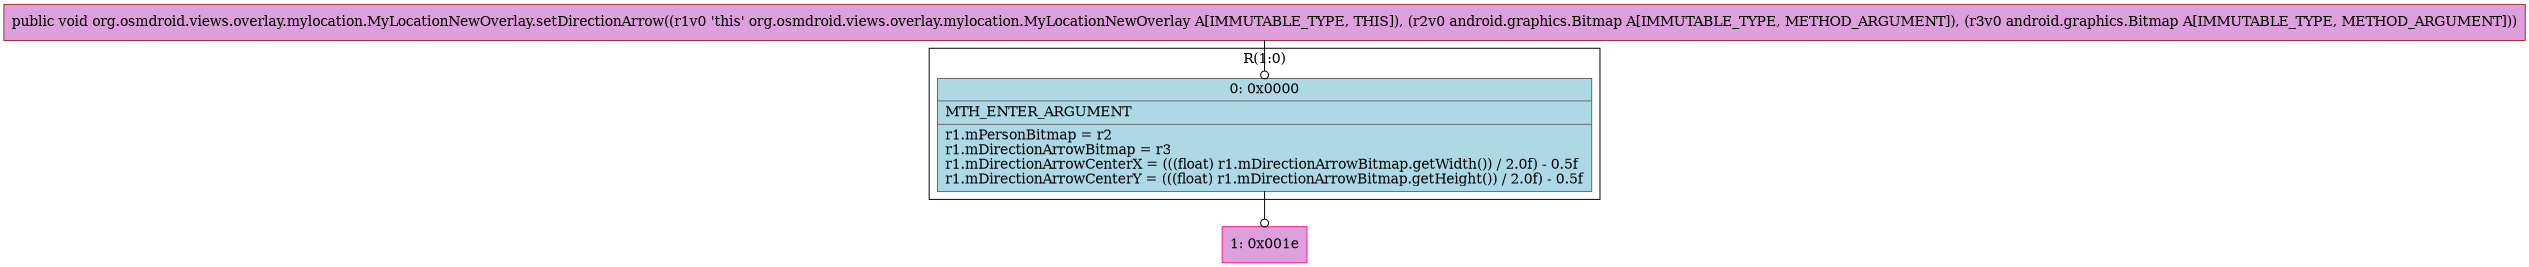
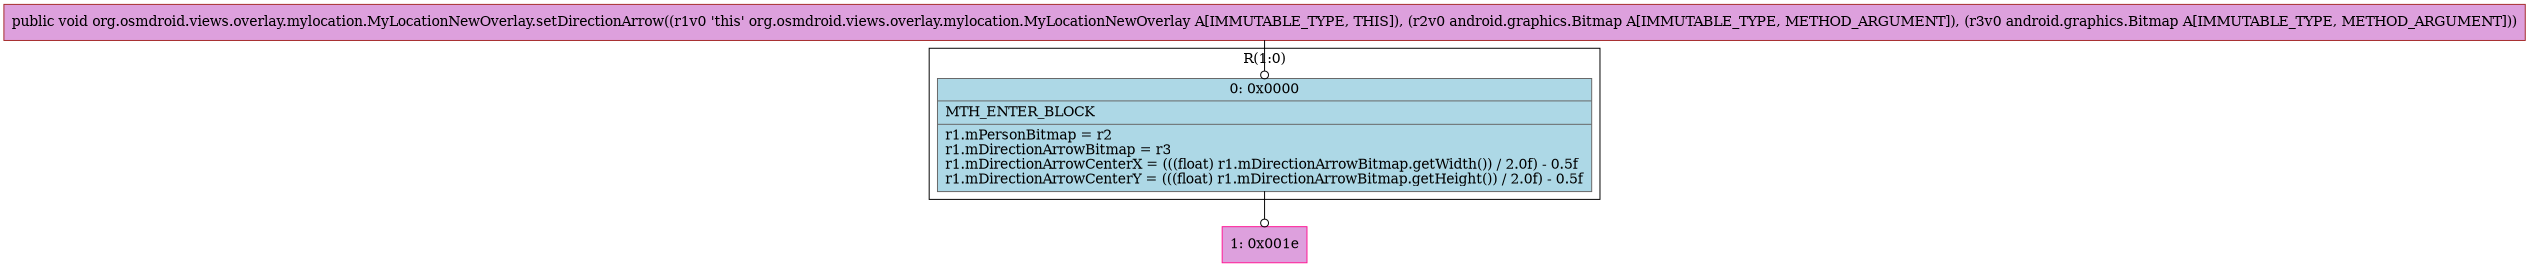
(1038, 112) -> (1020, 112)
